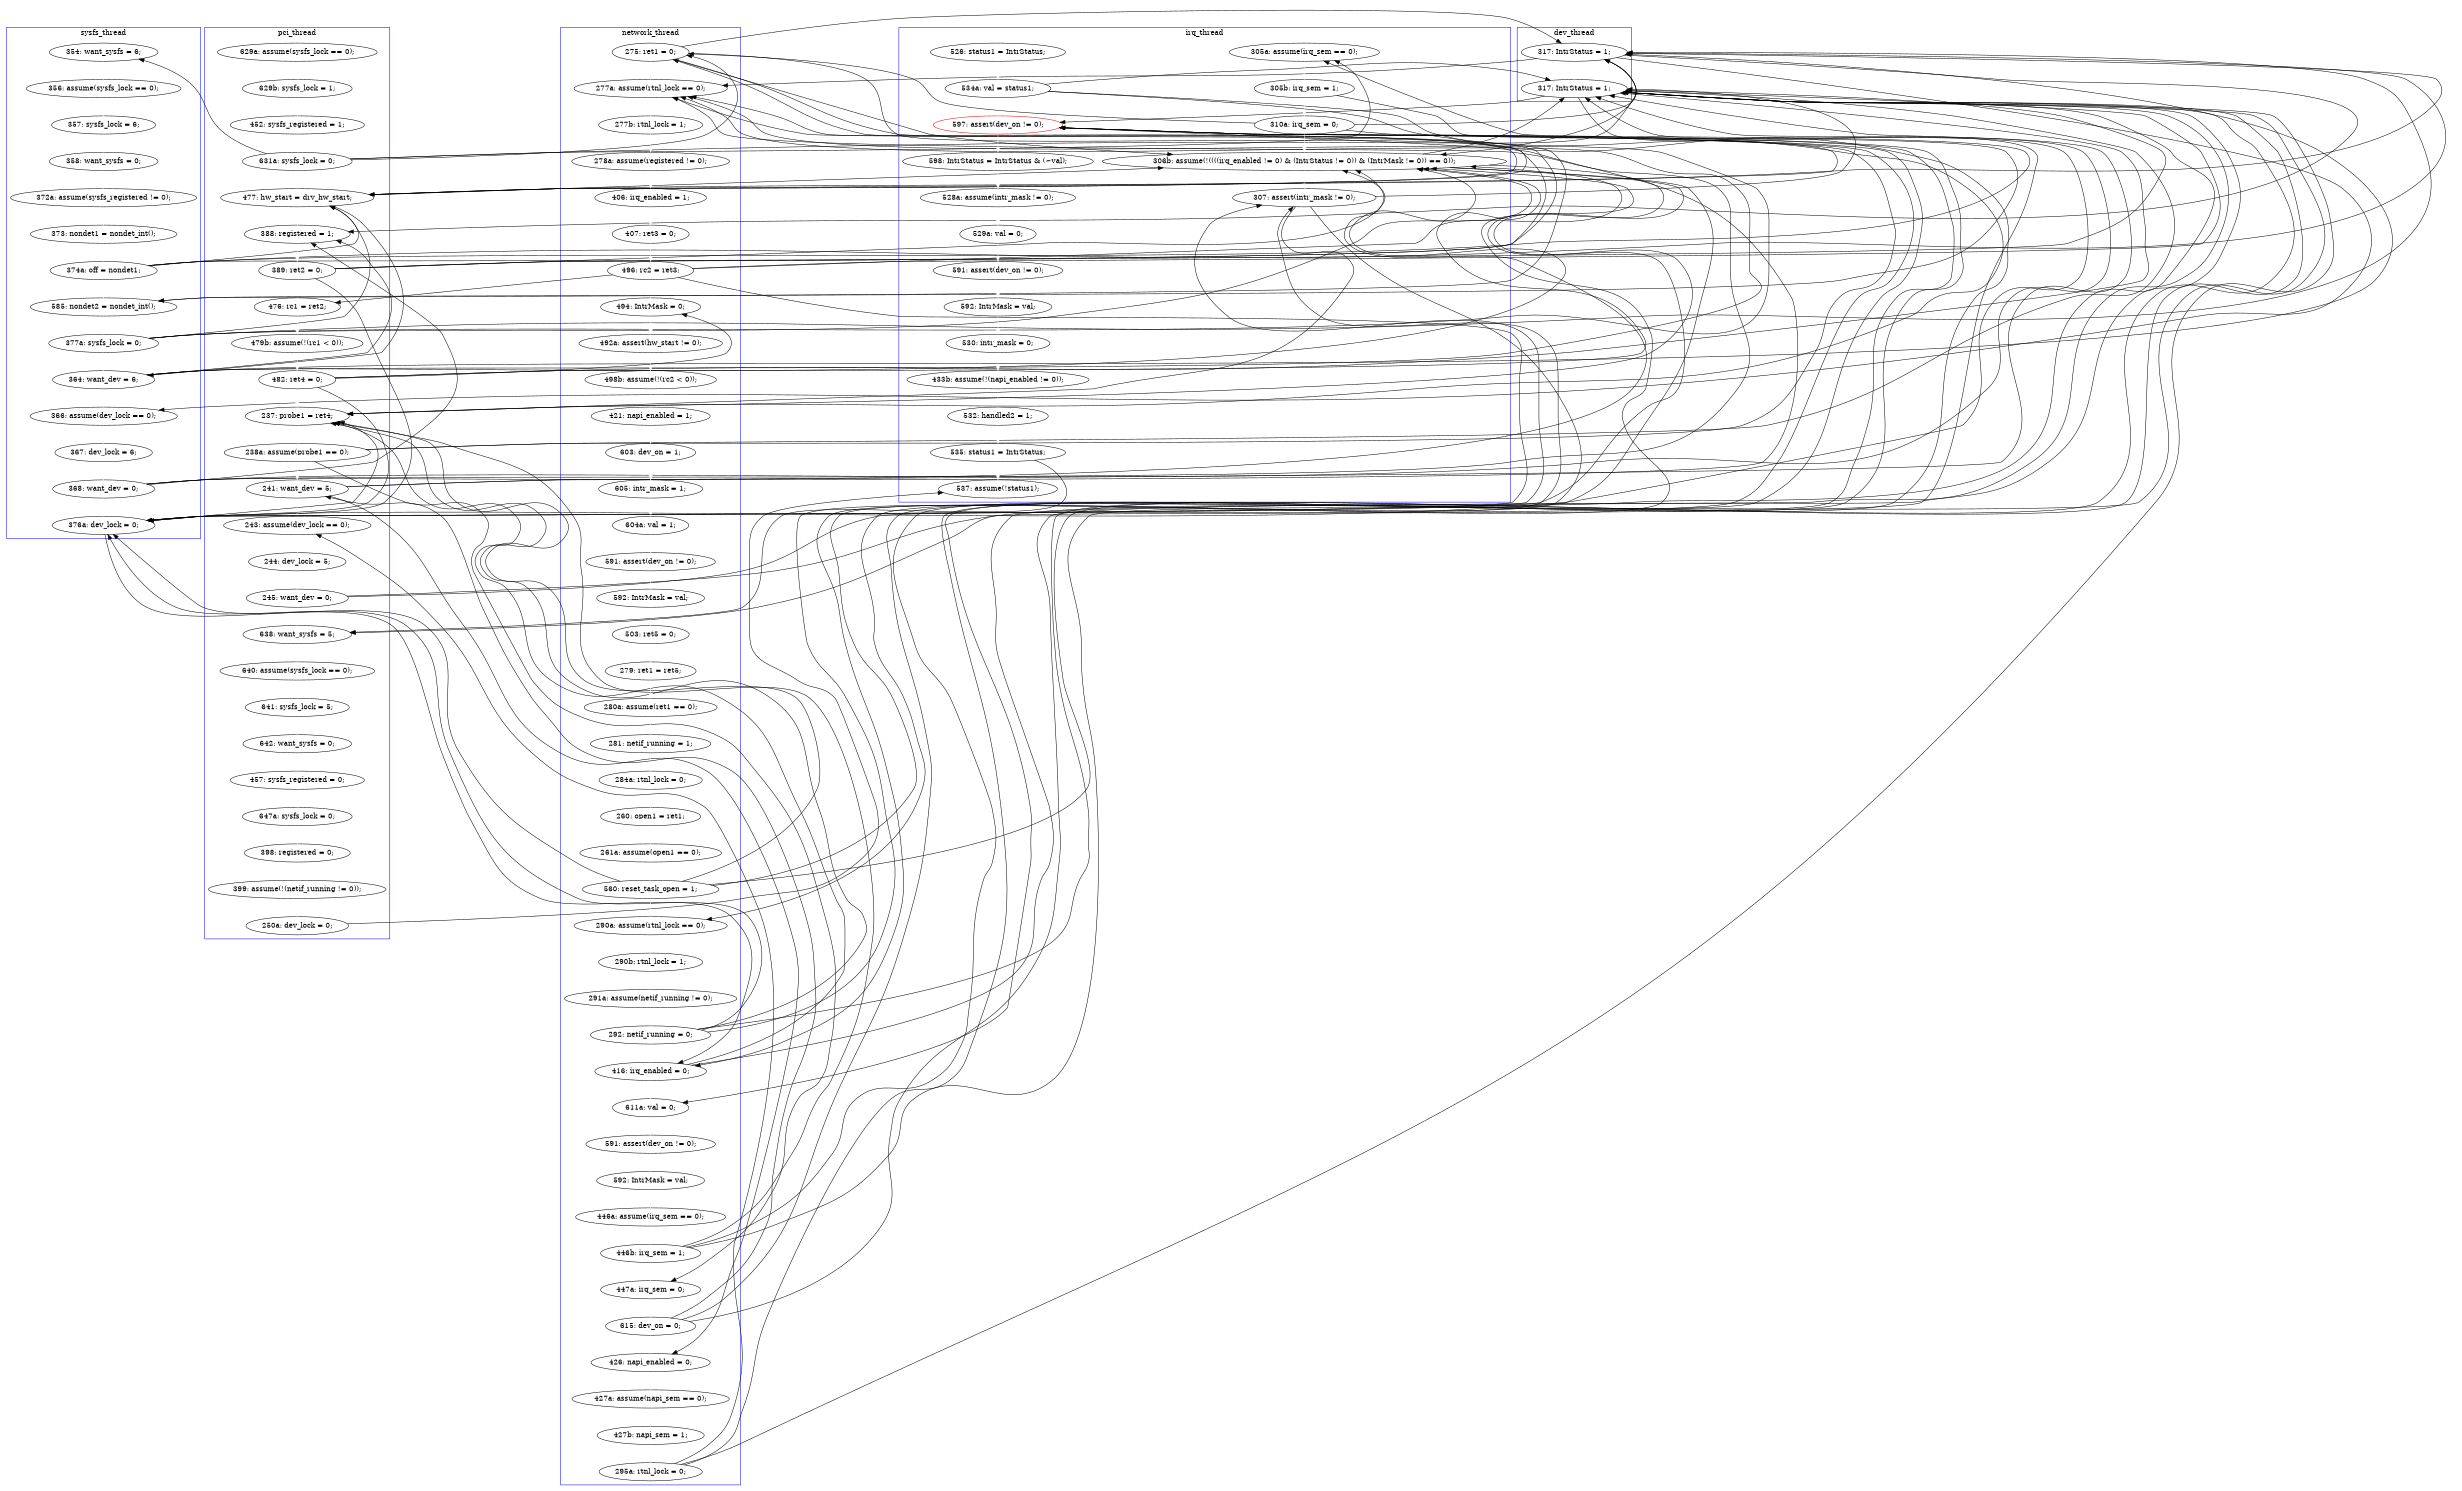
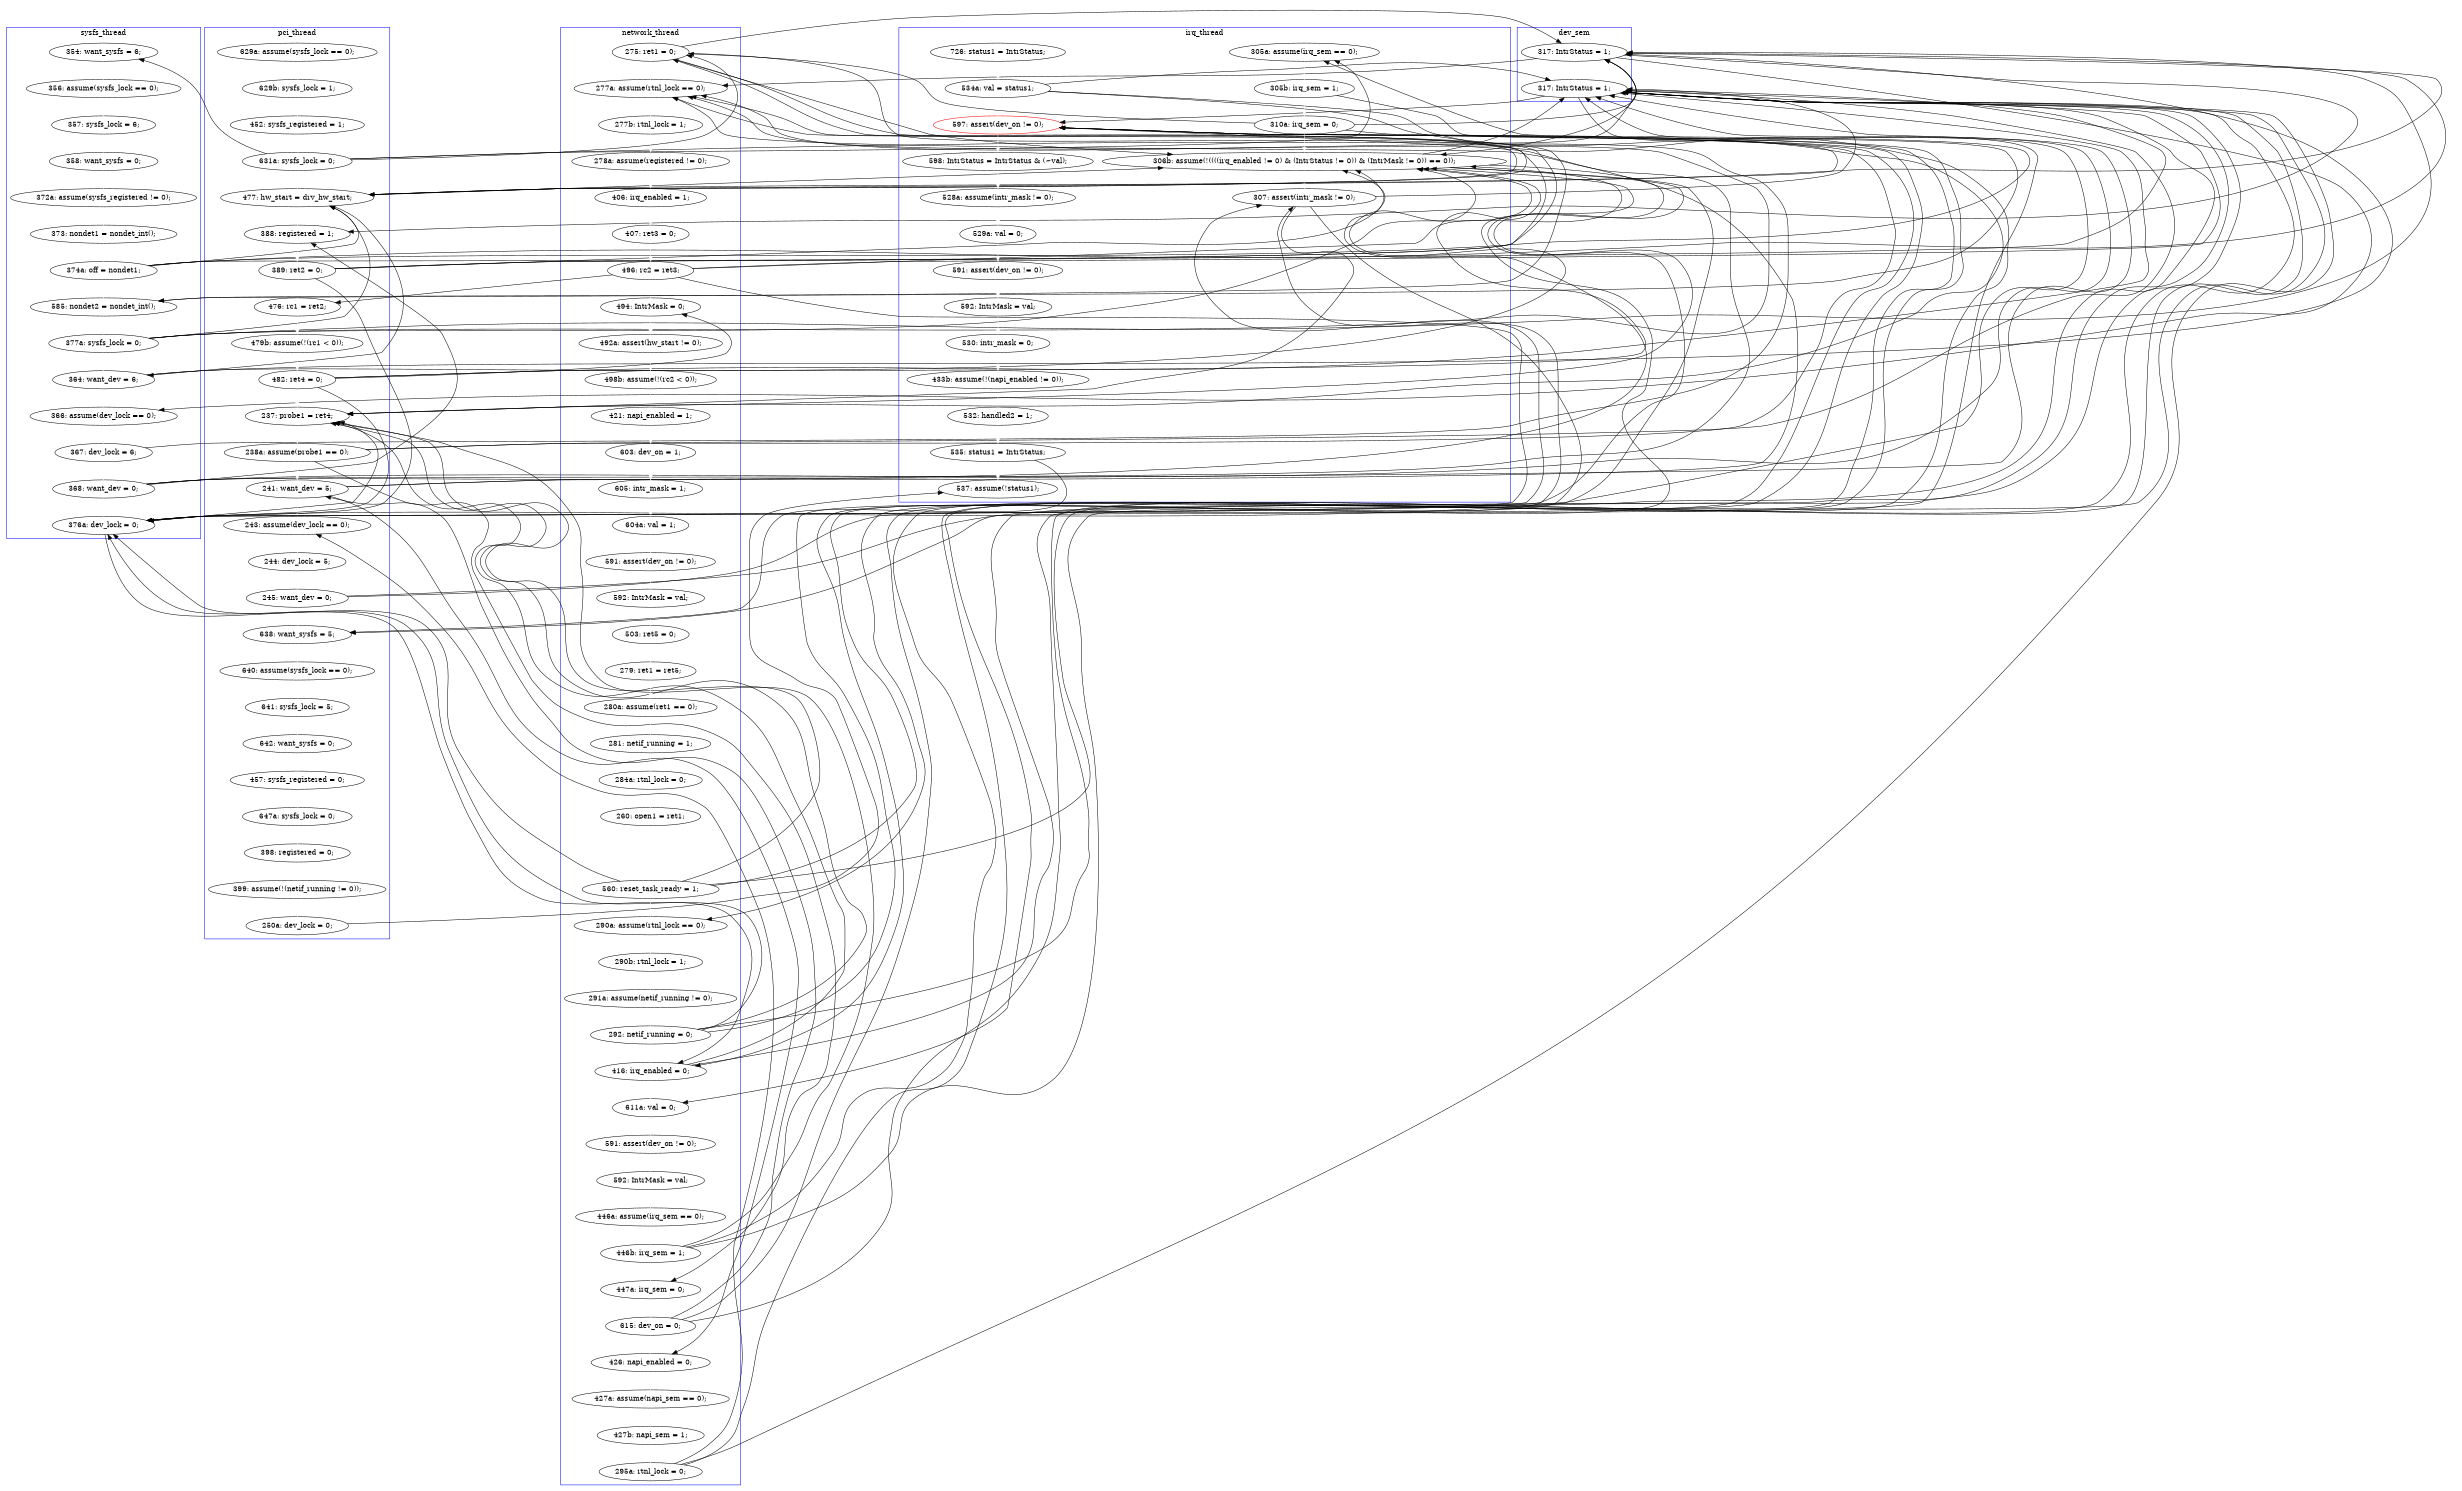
(1574, 33) -> (1574, 33)
(998, 52) -> (998, 52)
(1617, 334) -> (1446, 431)
(370, 349) -> none
(651, 853) -> none
(651, 889) -> (651, 889)
